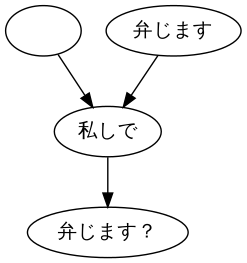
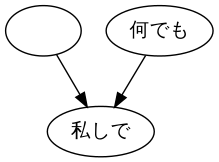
(174, 31) -> (160, 31)
(108, 232) -> none
